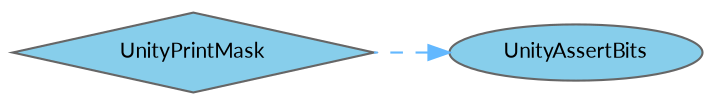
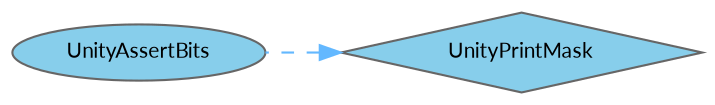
(401, 53) -> (292, 53)
